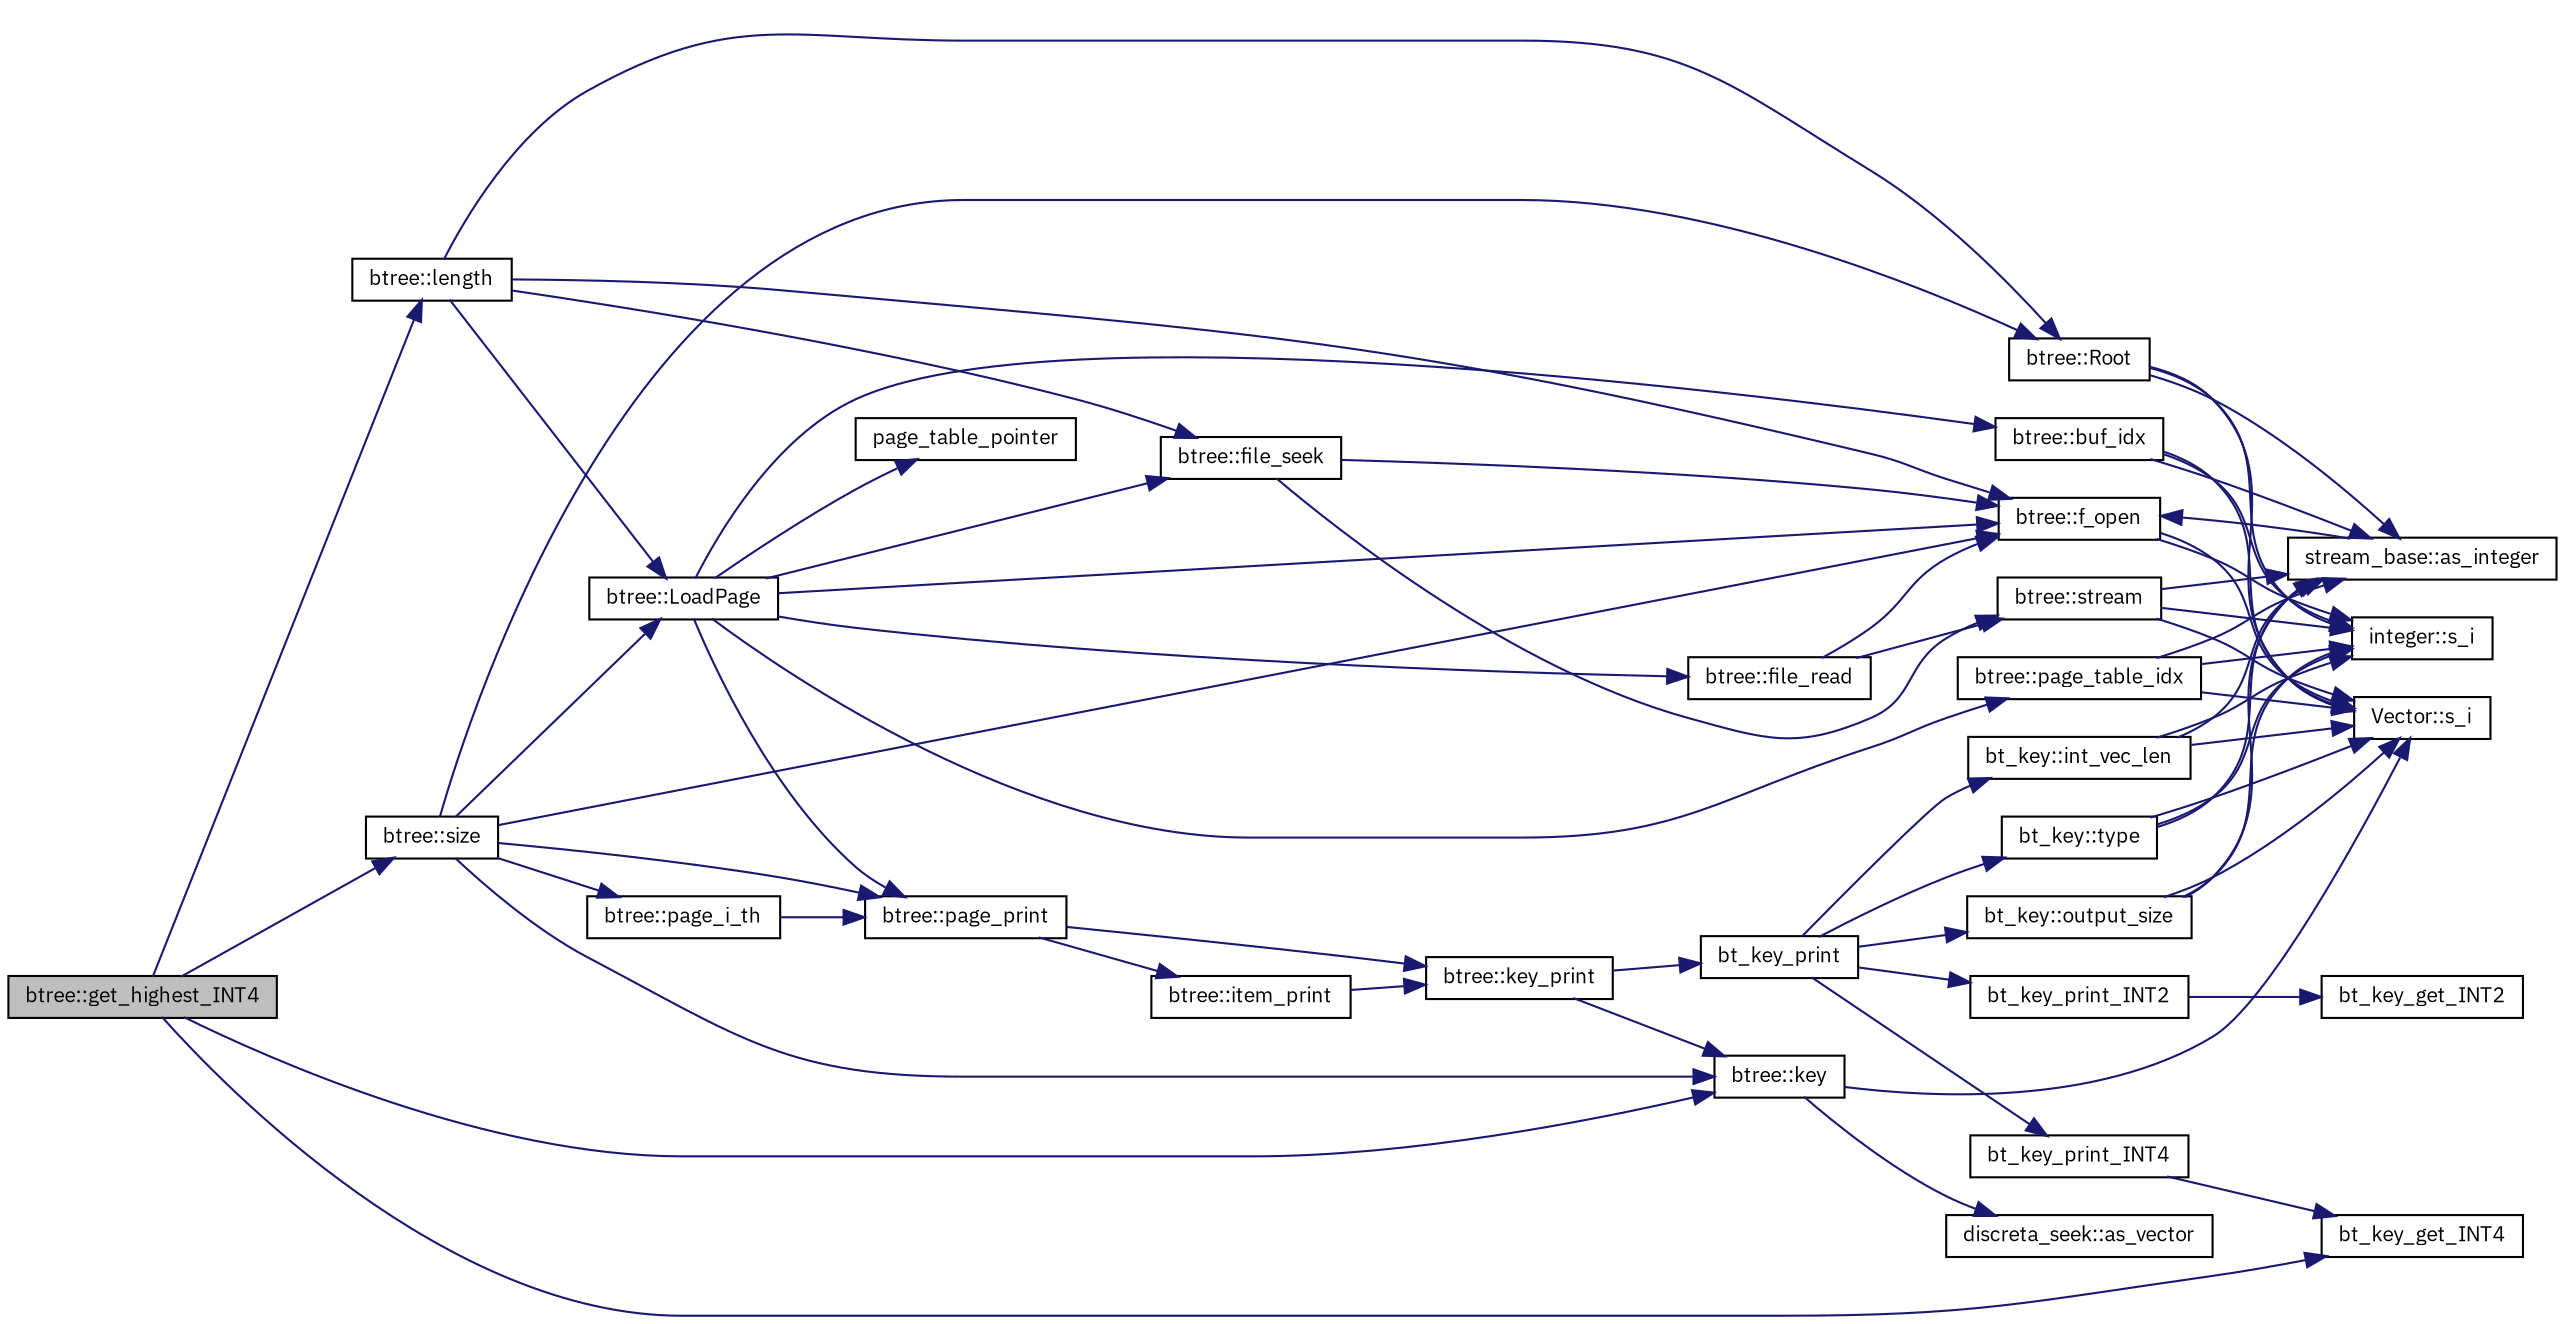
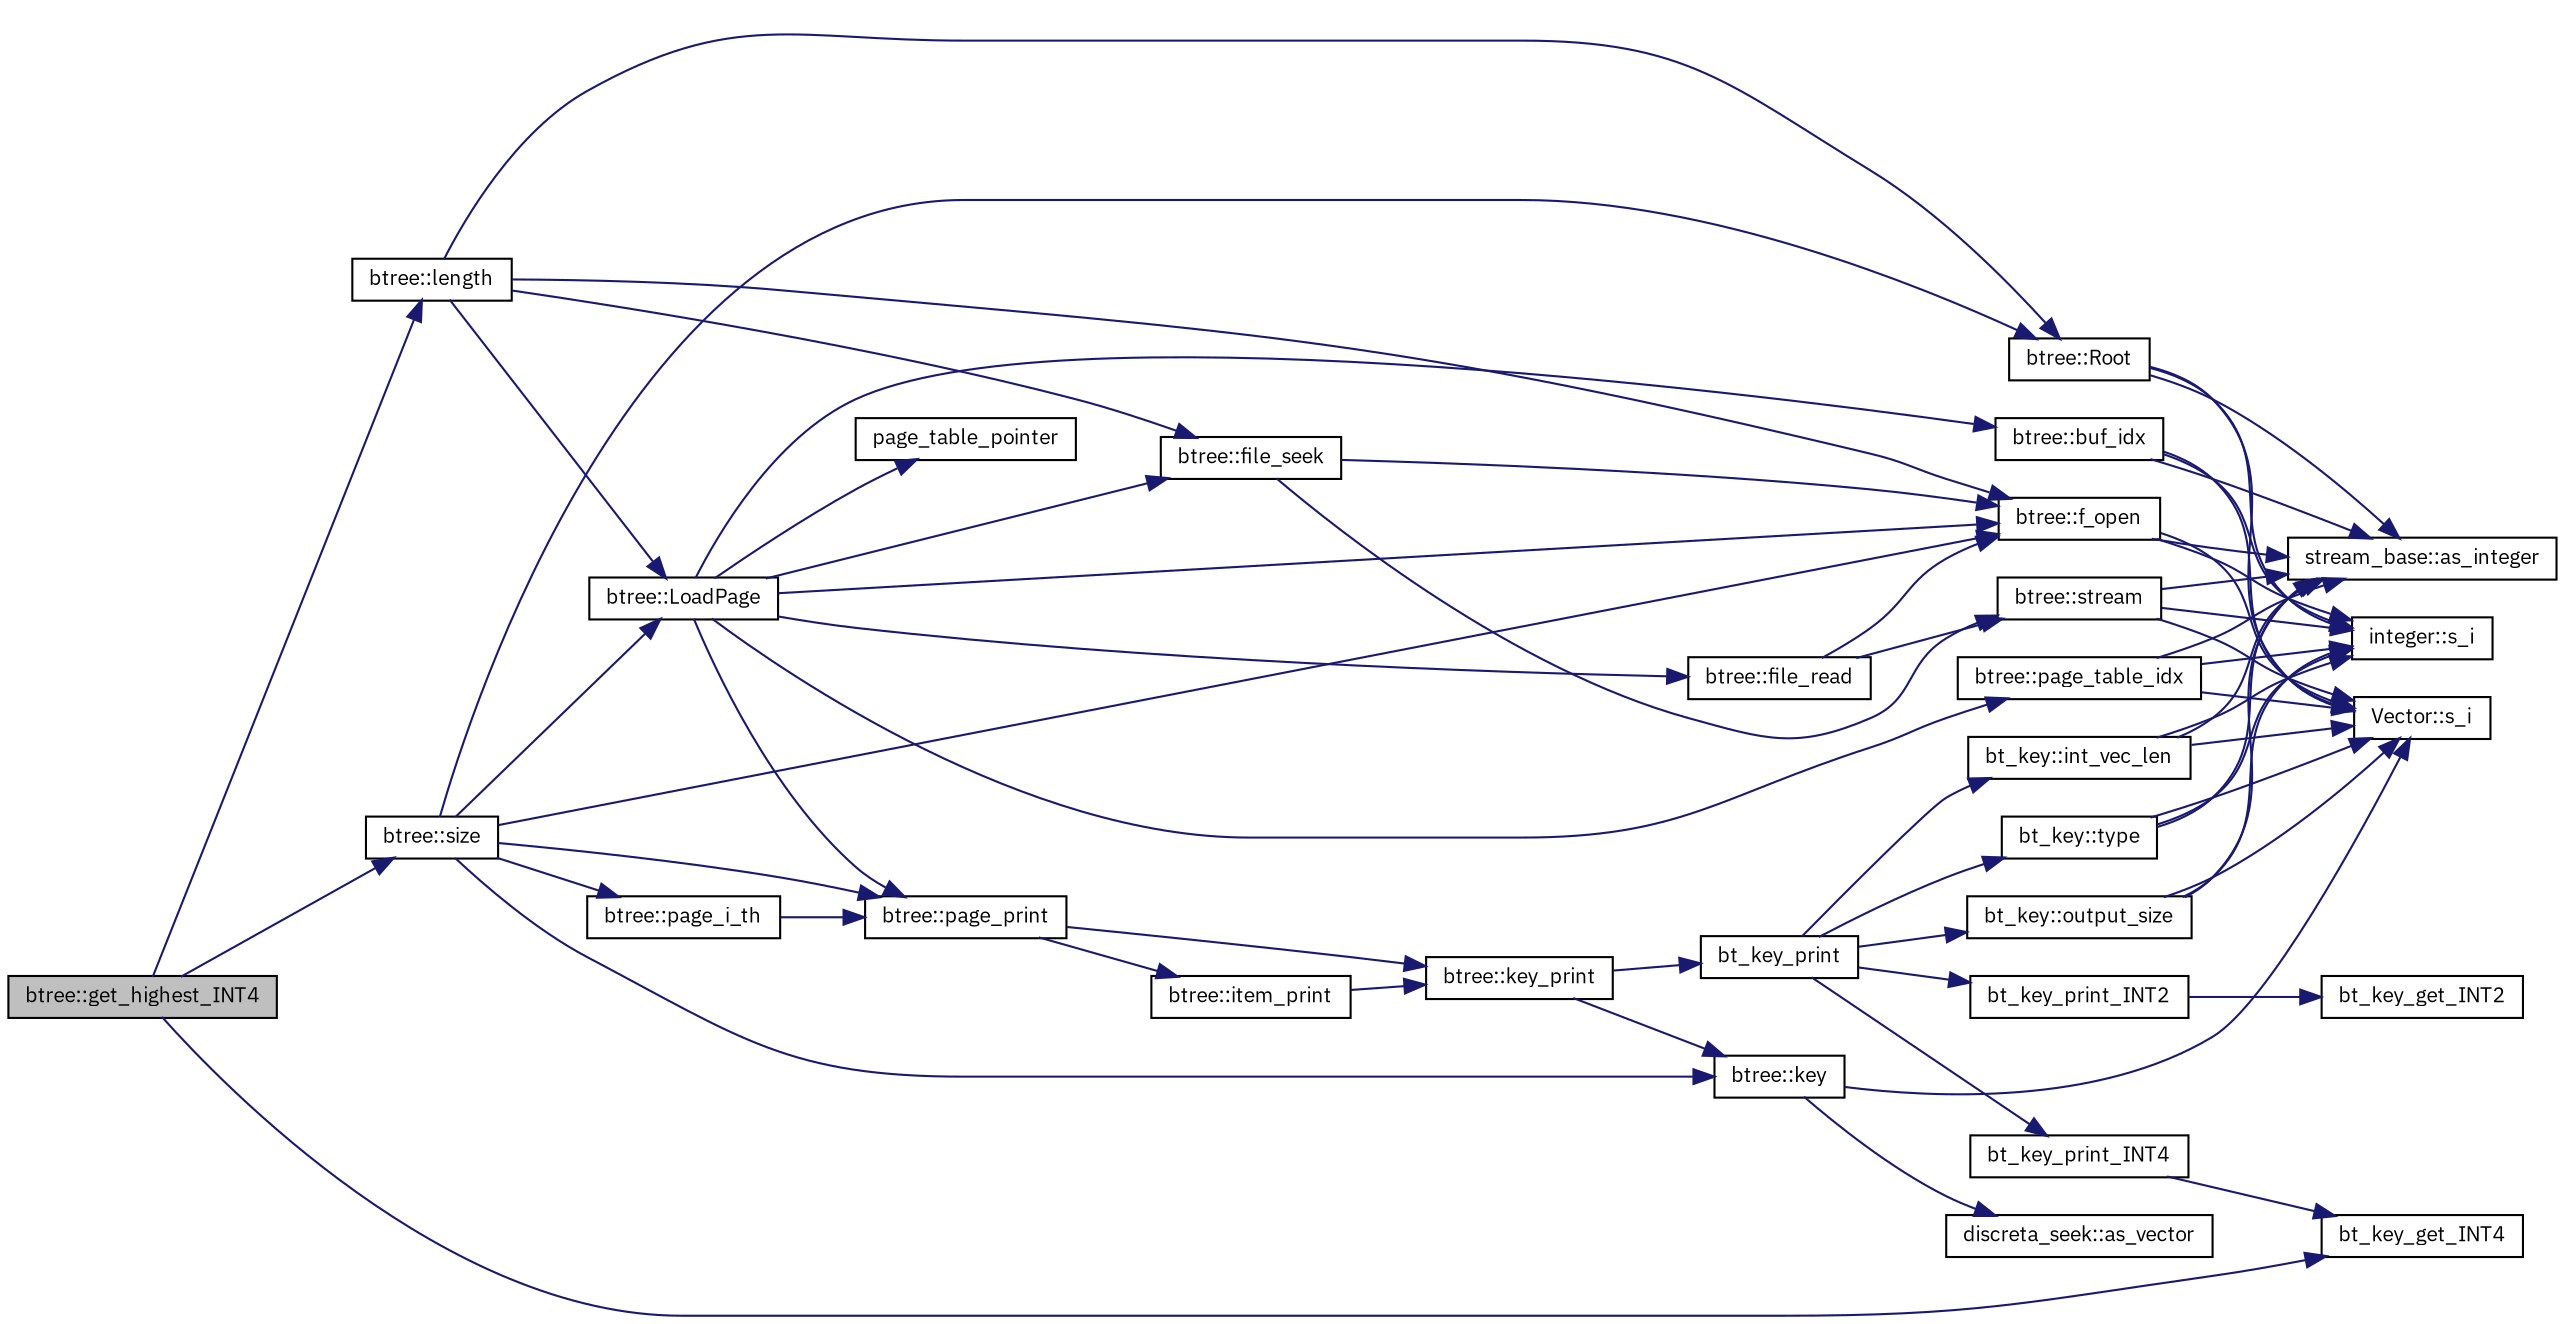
(2266, 526) -> (2224, 549)
(929, 1156) -> none
